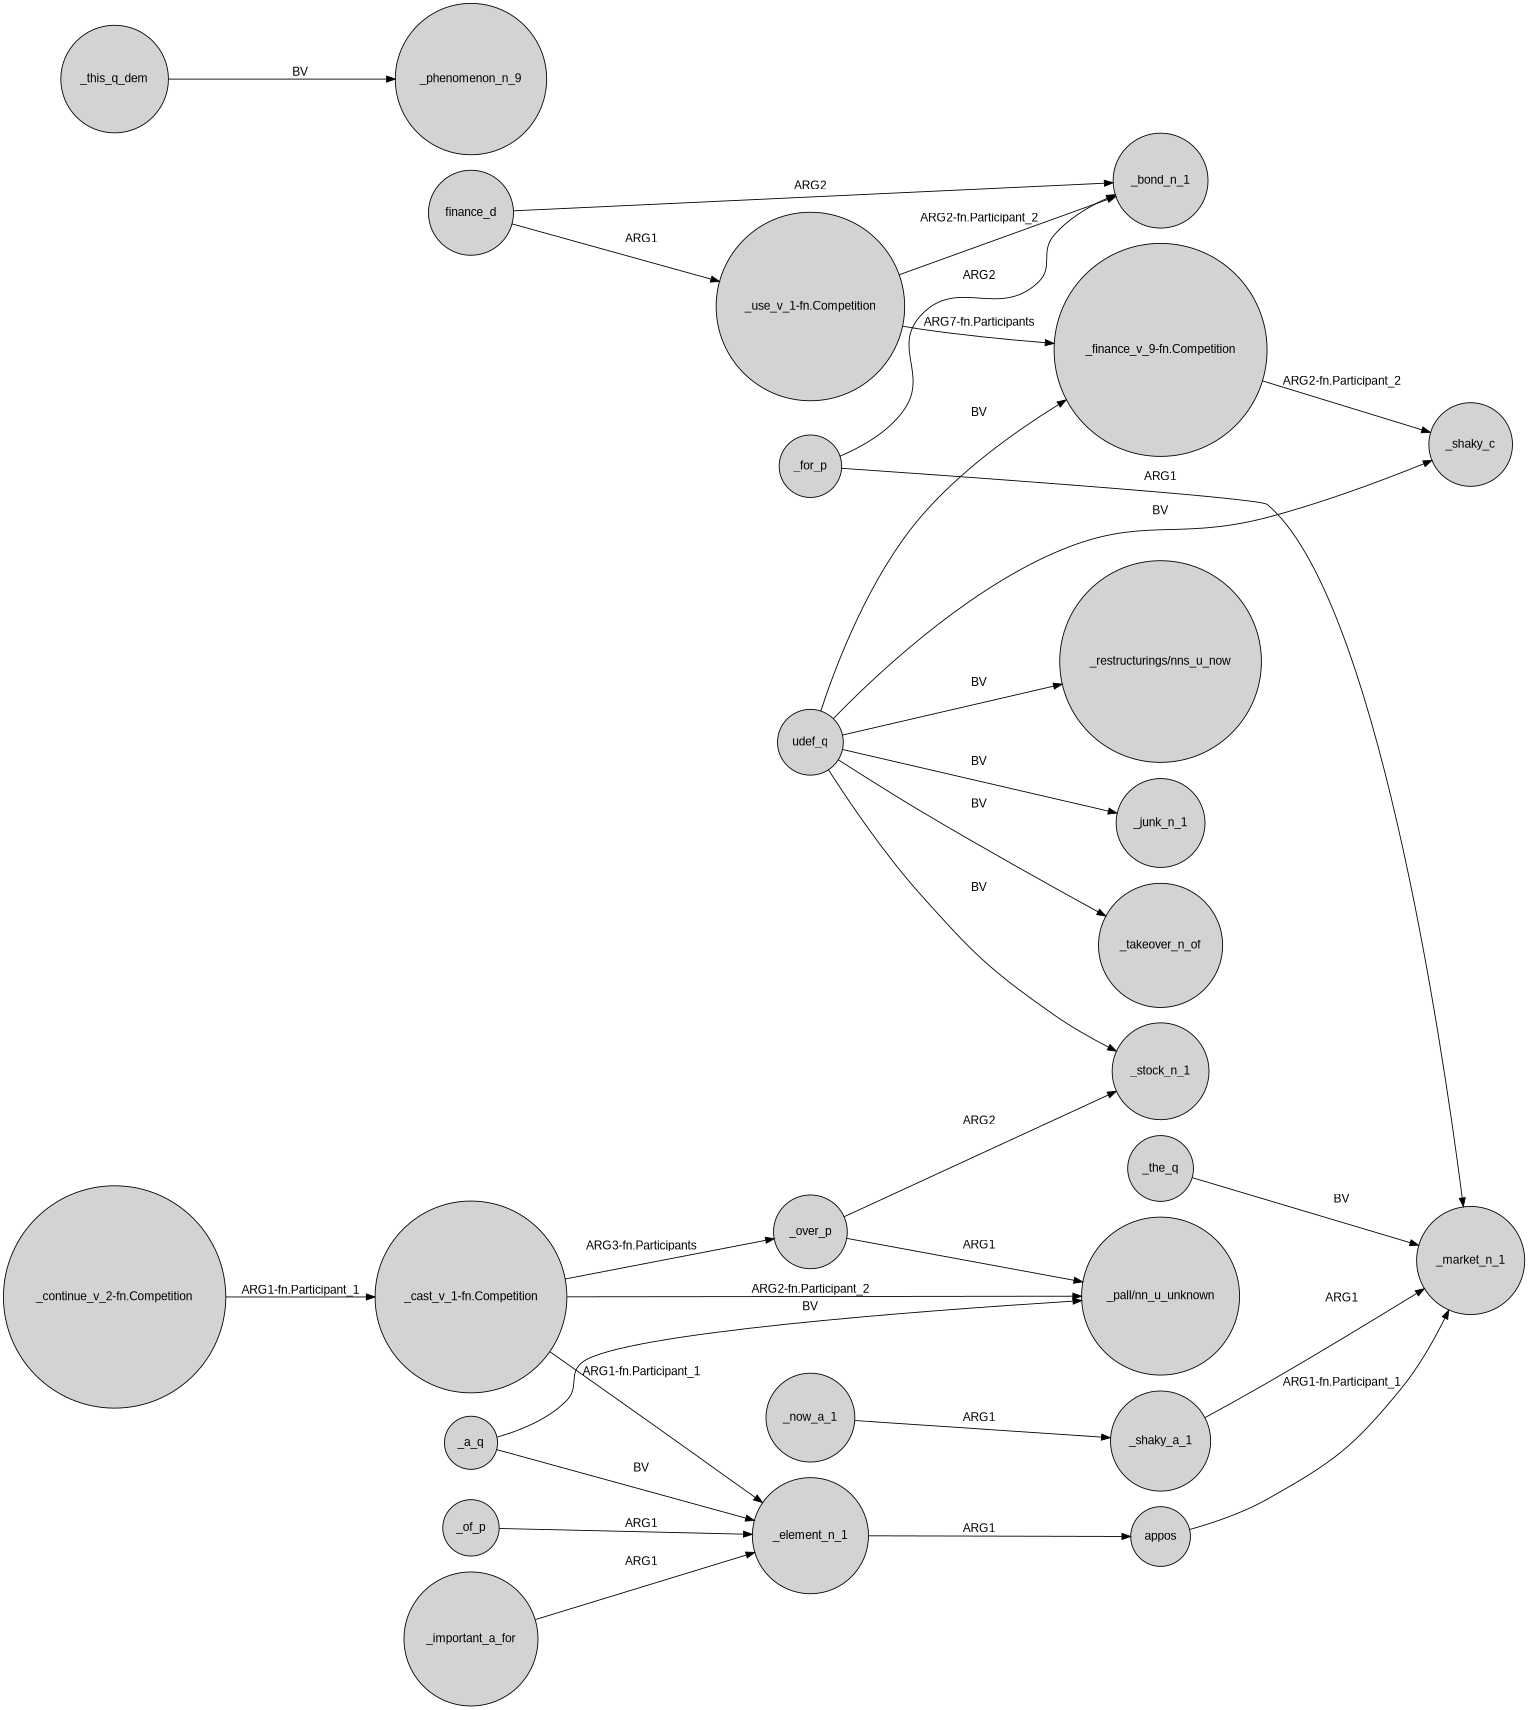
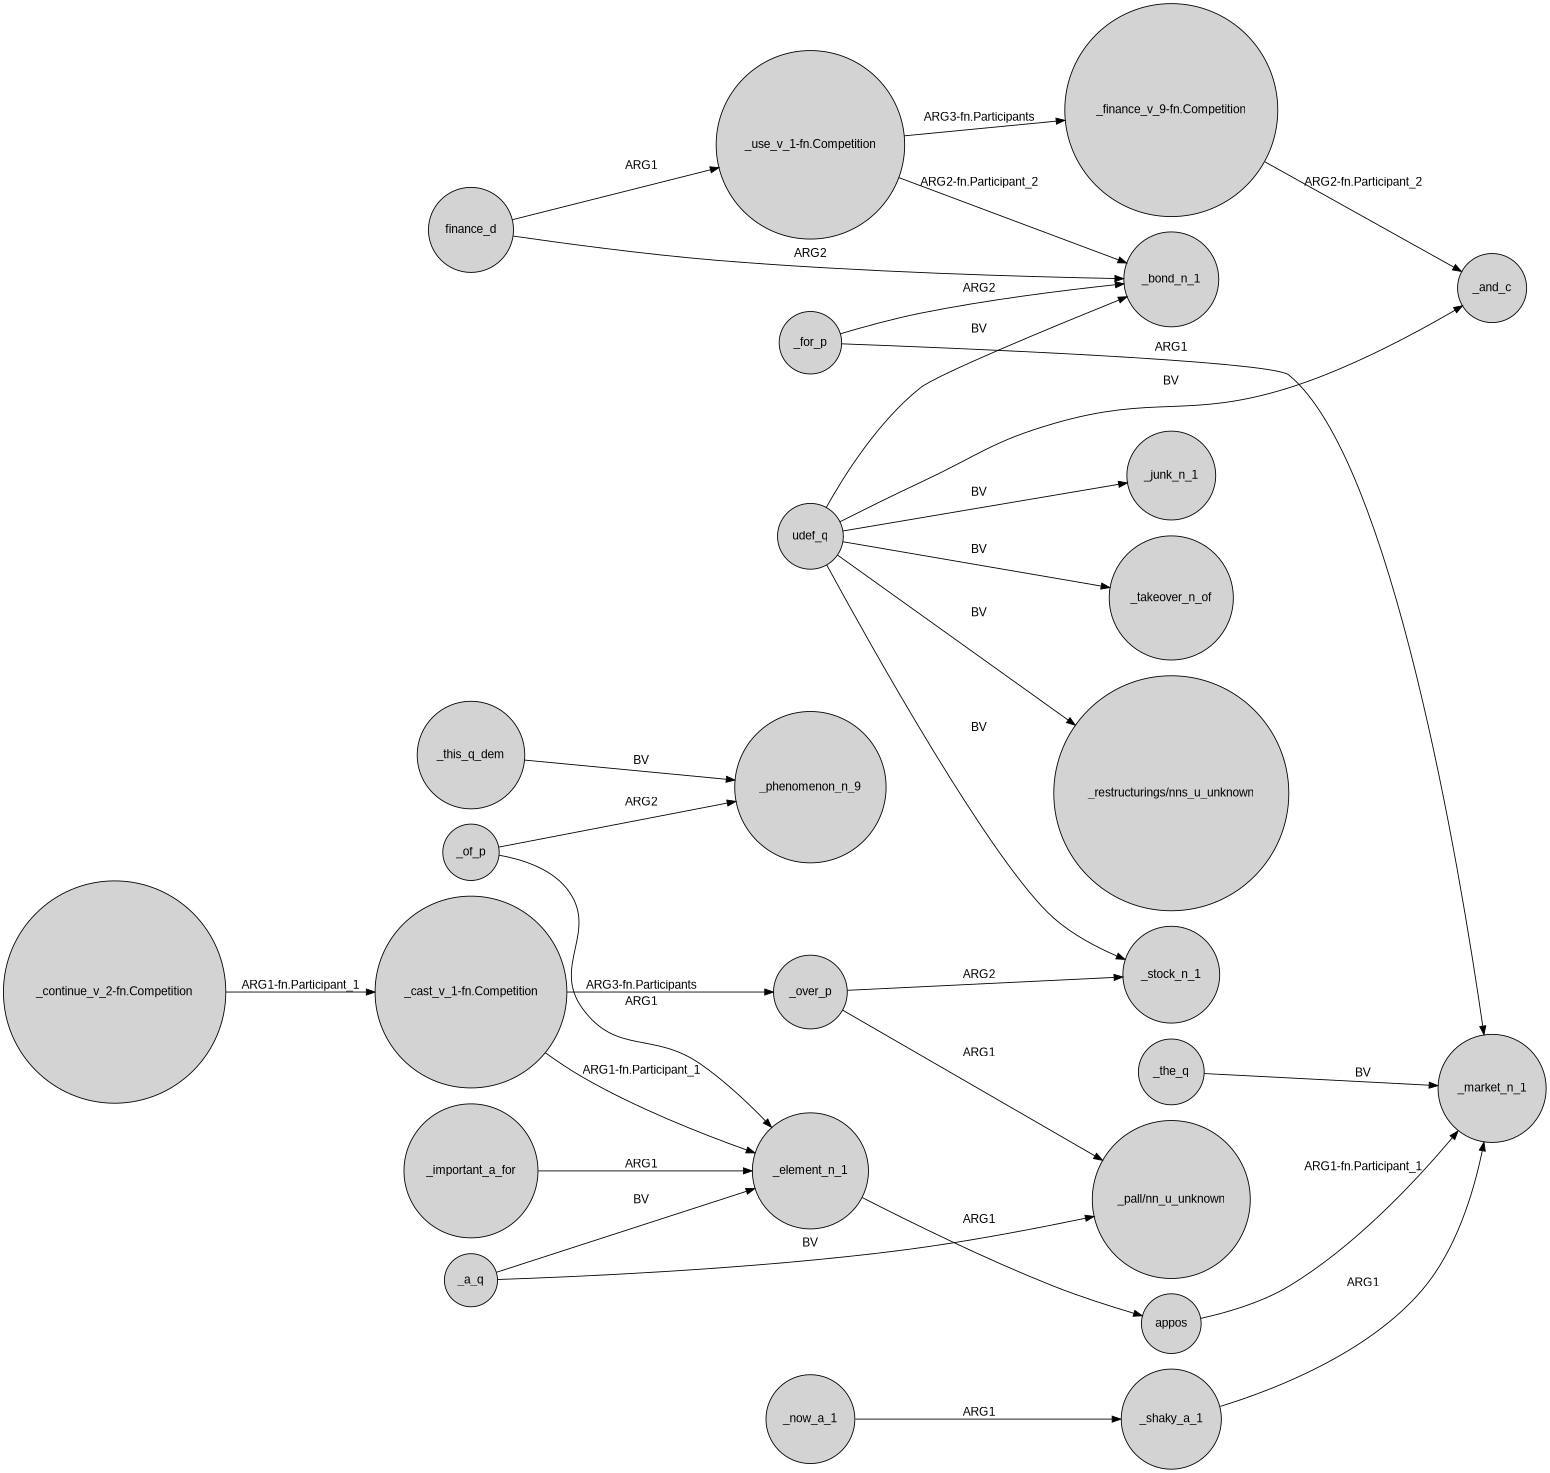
(979, 323) -> (979, 118)
(1471, 445) -> (1492, 288)
(908, 533) -> (948, 373)
(1161, 662) -> (1171, 793)
none -> (613, 825)
(820, 1296) -> none
